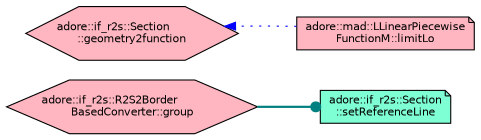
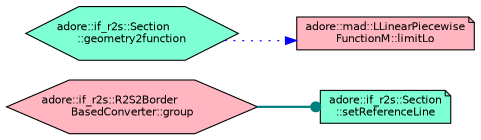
(266, 26) -> (255, 41)
(132, 33) -> (132, 33)
